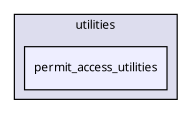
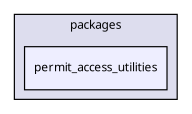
(96, 26) -> (96, 26)
